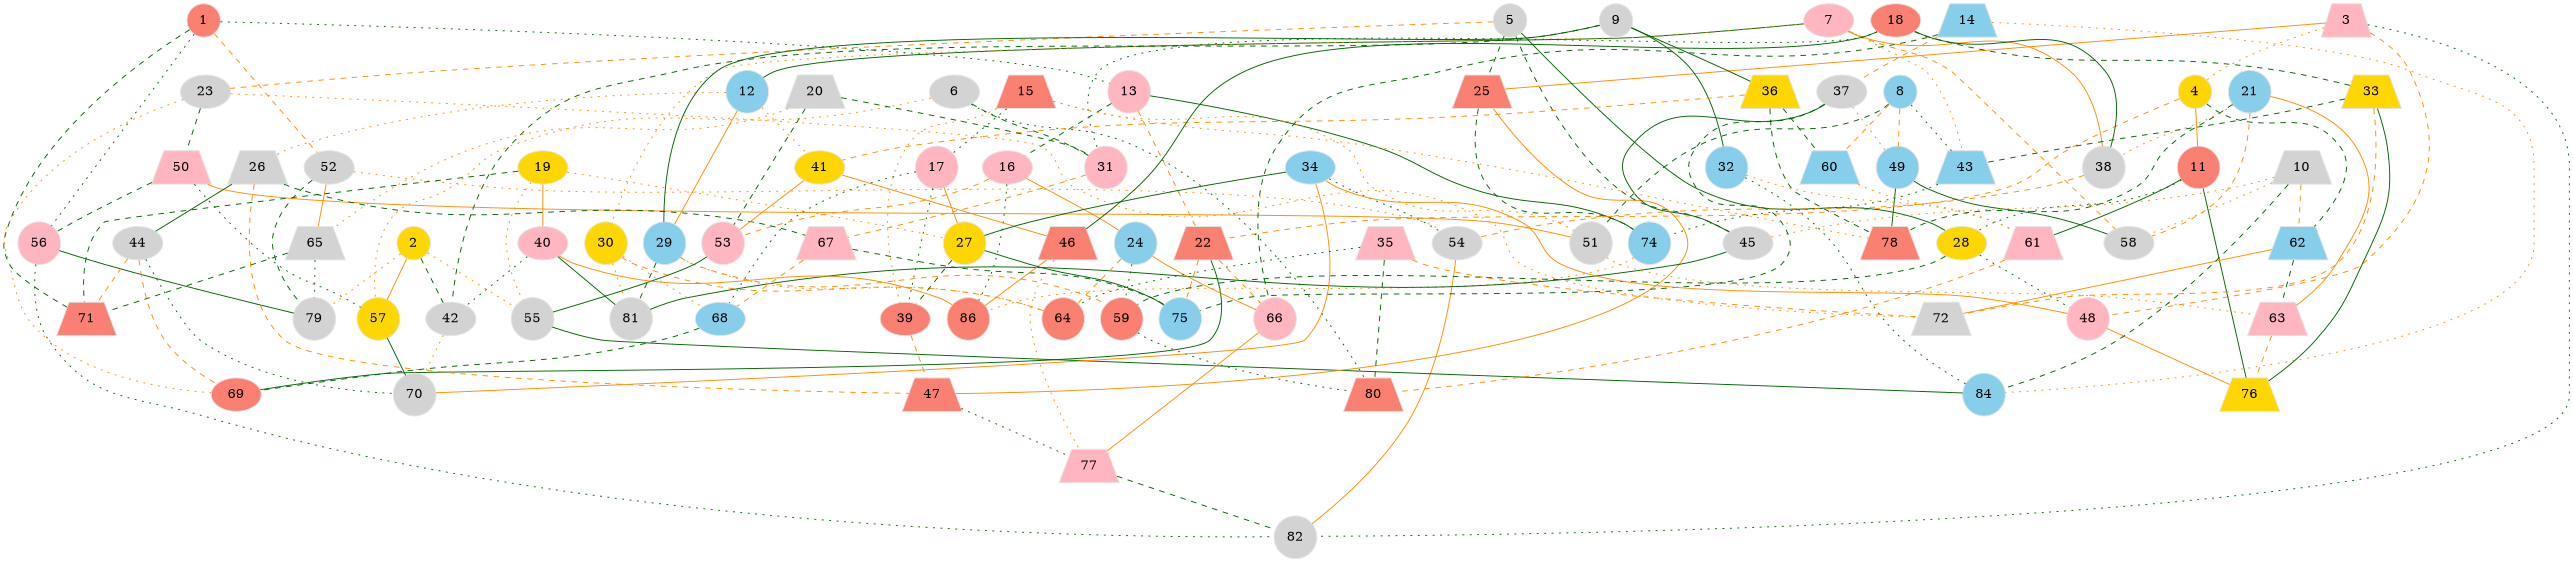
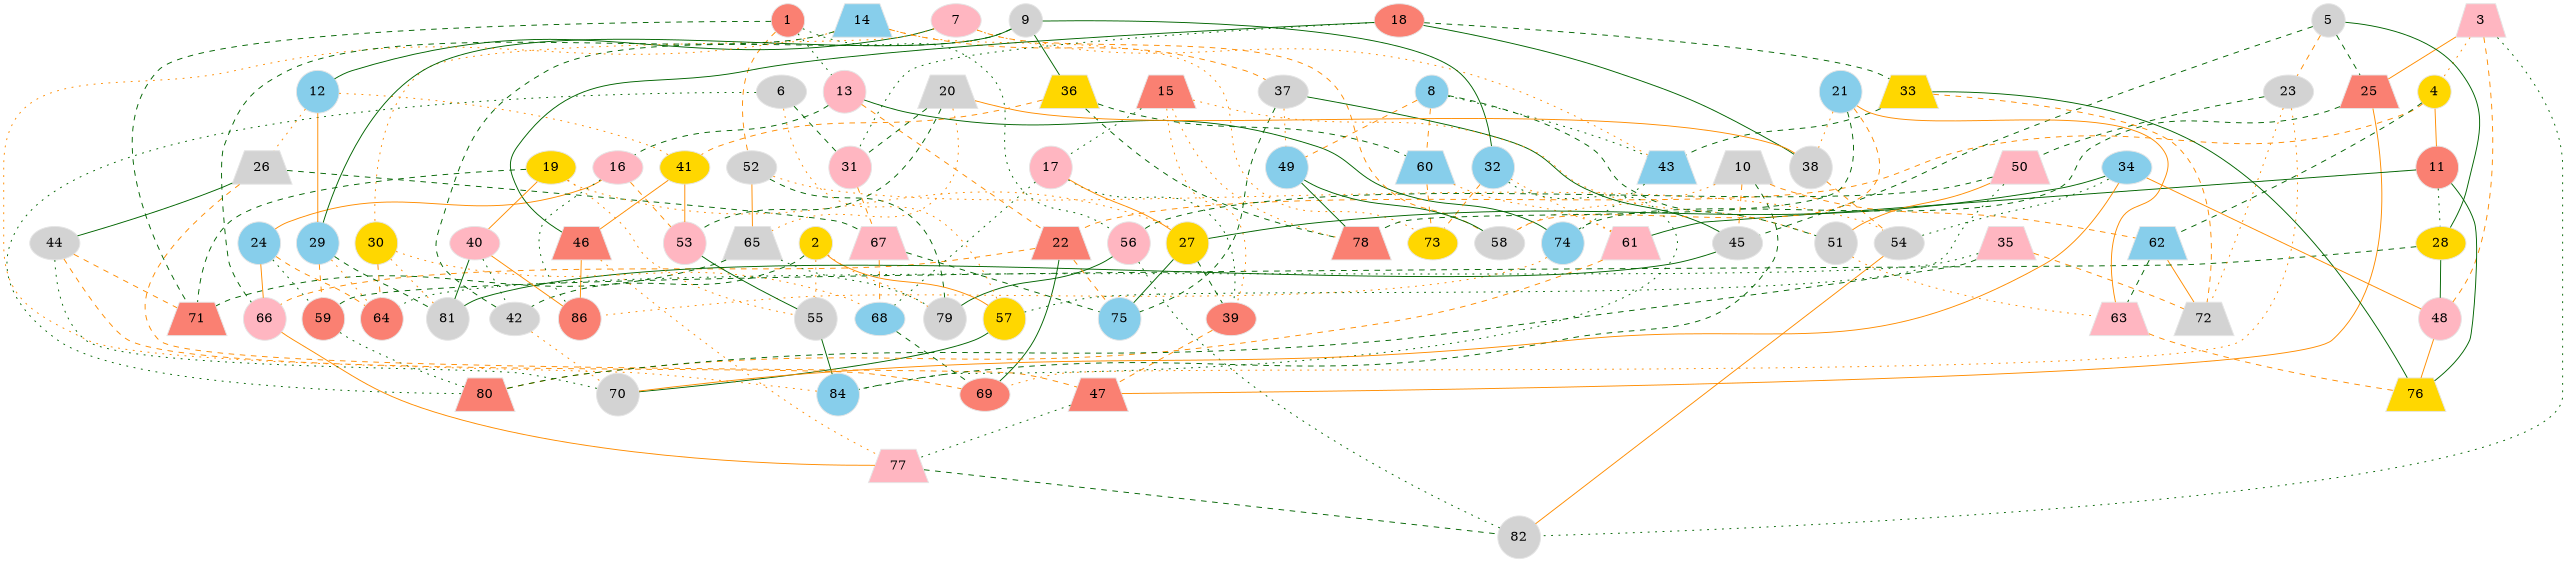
(2061, 65) -> (1448, 119)
(1934, 213) -> (1740, 205)
none -> (1433, 243)
(2025, 282) -> (2440, 279)
